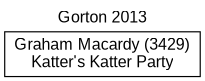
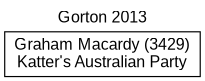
(102, 54) -> (102, 54)
